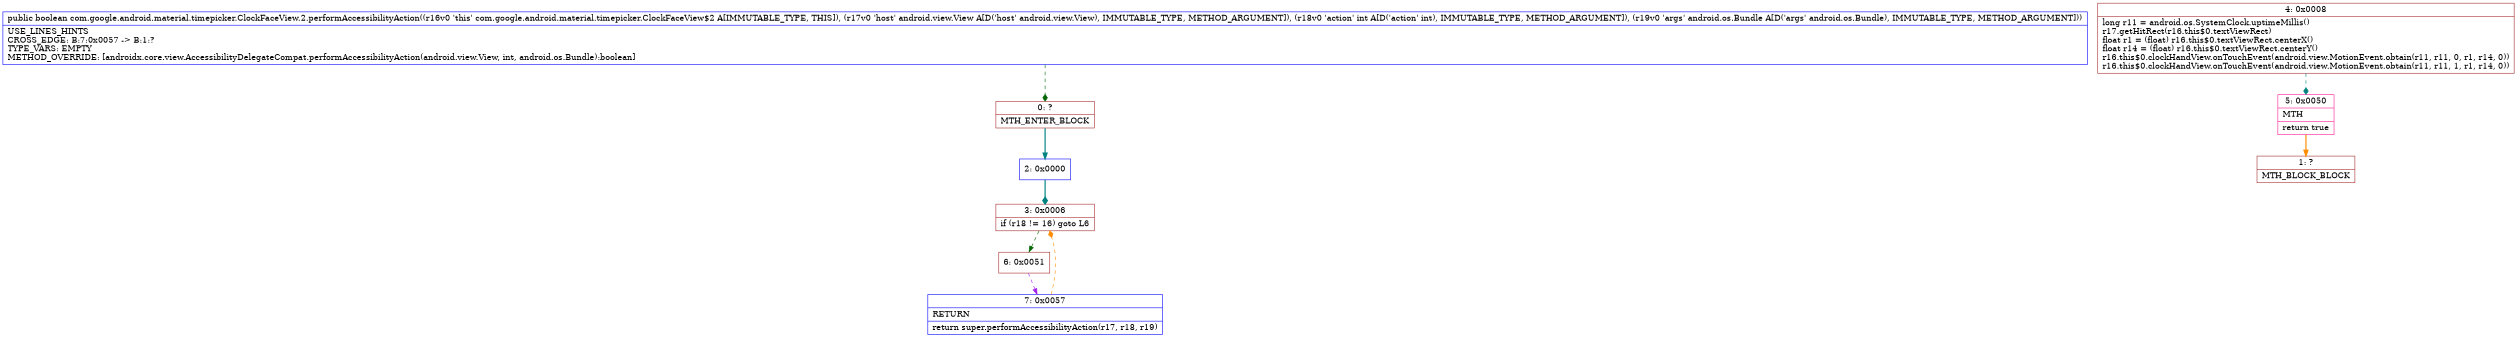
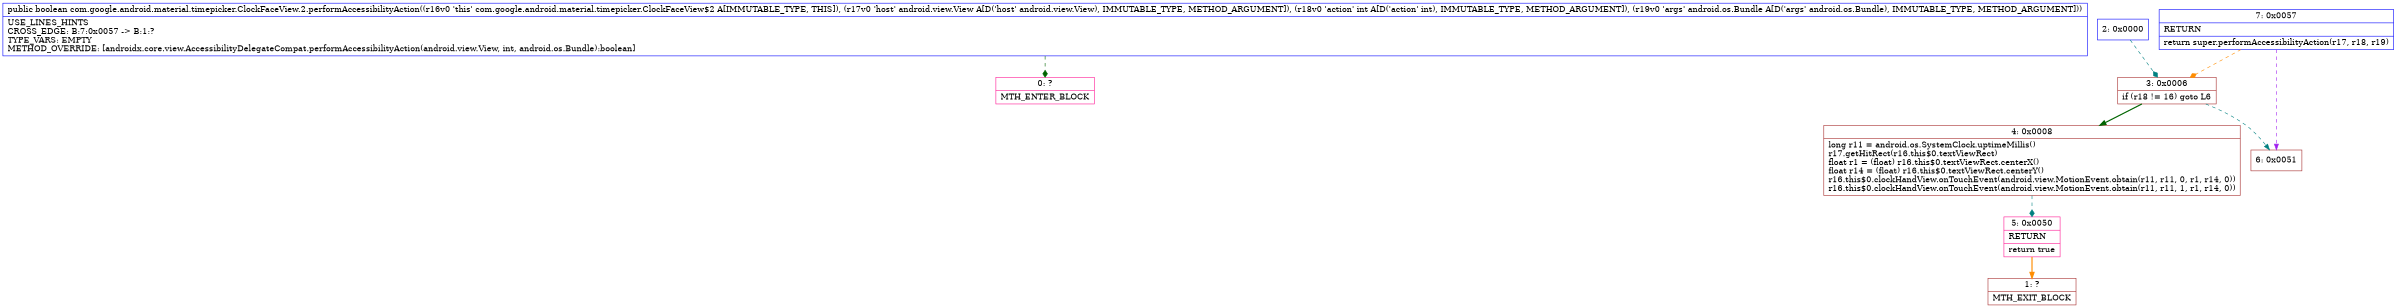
none -> (2124, 113)
(2293, 114) -> (2027, 237)
(1045, 115) -> (1045, 91)
(1045, 141) -> none
(2306, 176) -> (2032, 298)
(1045, 189) -> (2142, 56)
(1035, 239) -> (2239, 120)
(1032, 281) -> (2276, 97)
